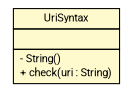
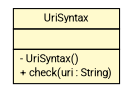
(41, 59) -> (50, 59)
